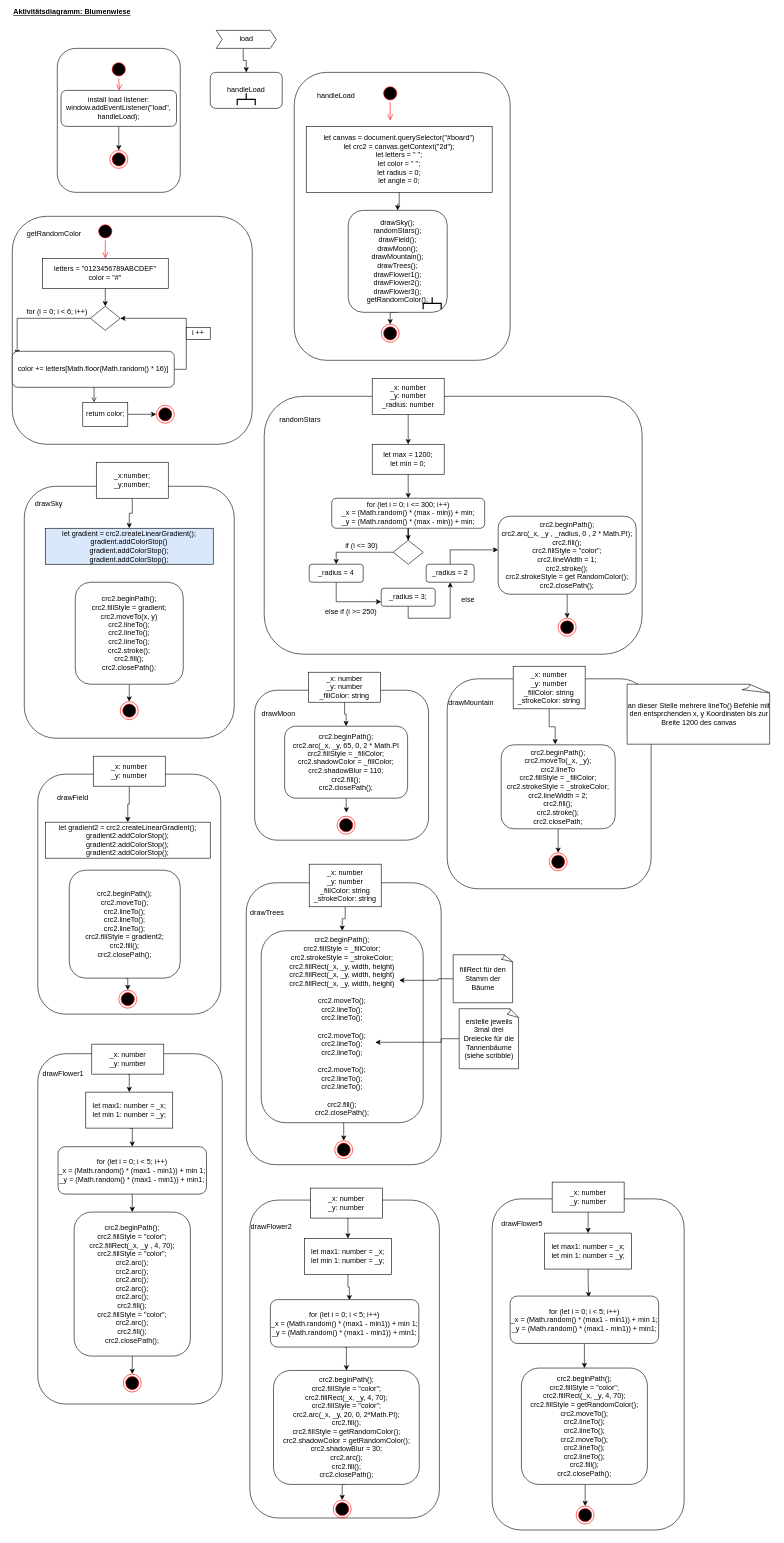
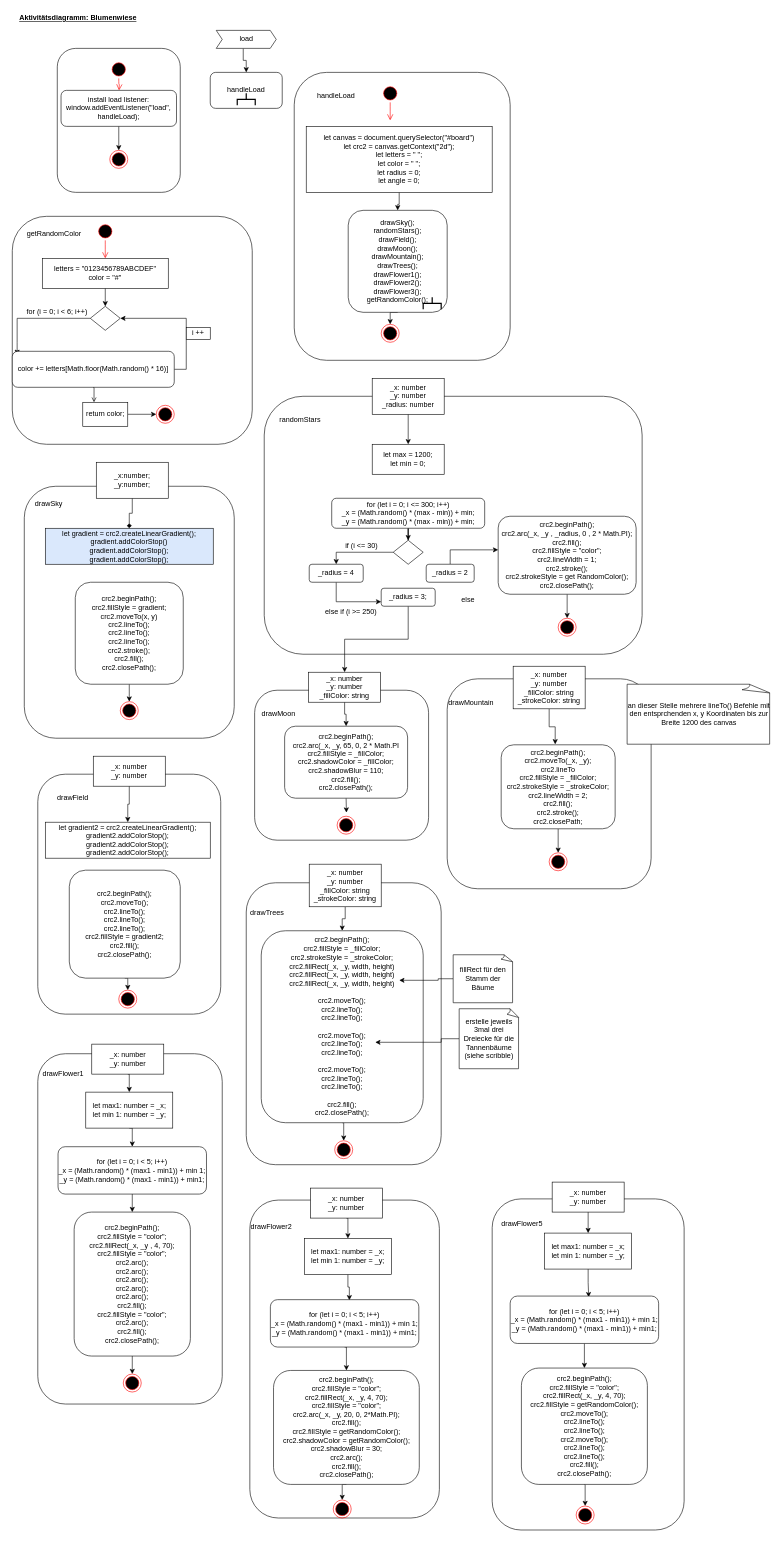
(87, 12) -> (93, 18)
(408, 492) -> none
(129, 522) -> (129, 522)
(450, 587) -> (345, 653)
